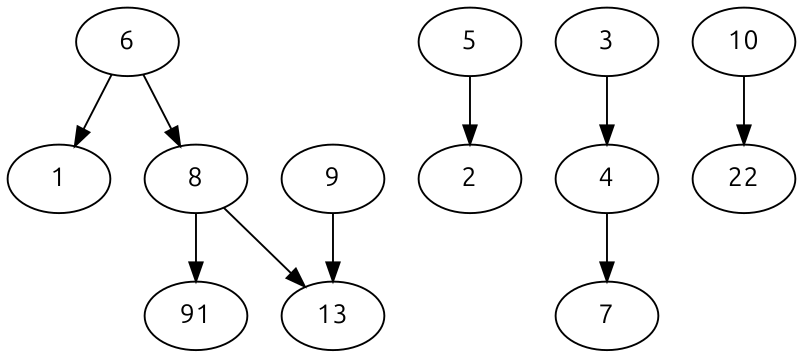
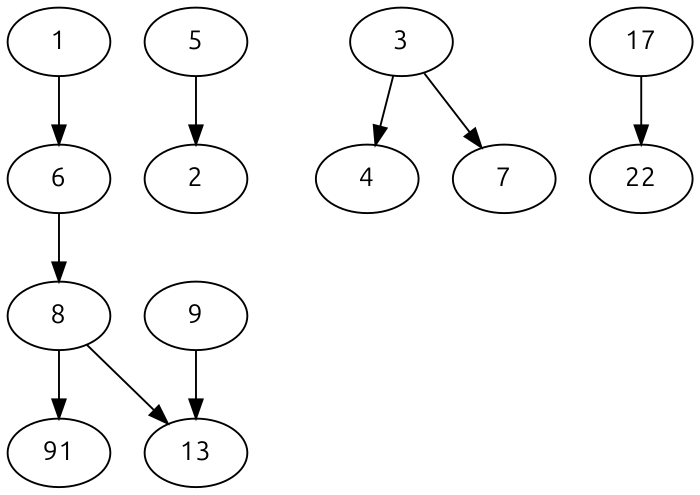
(744, 42) -> (641, 42)
(98, 102) -> (59, 101)
(607, 238) -> (447, 103)
